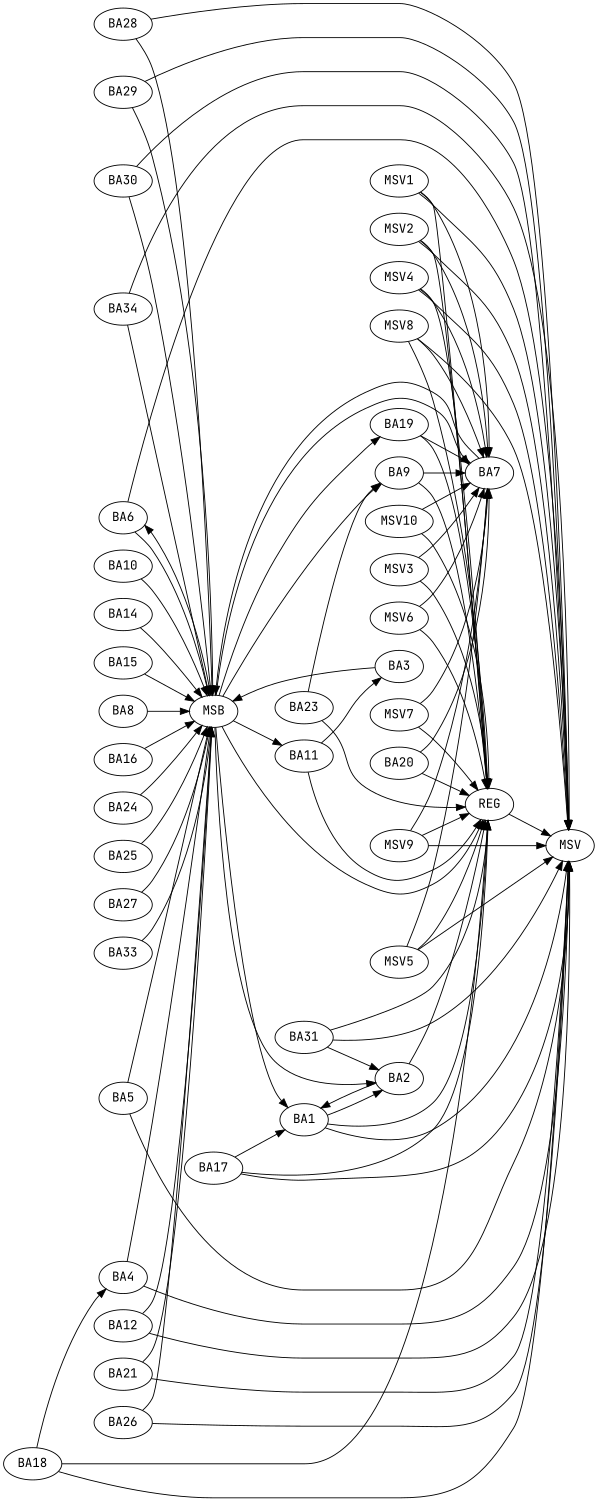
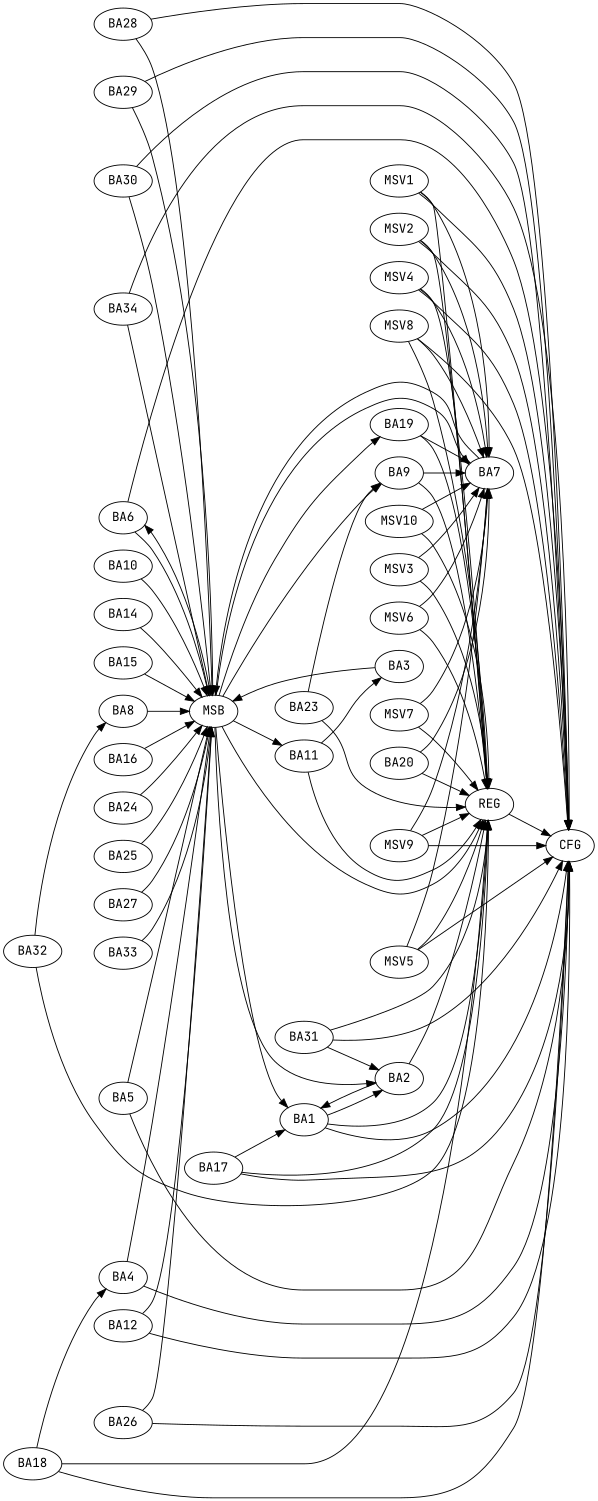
(570, 846) -> (570, 846)
none -> (33, 951)
(123, 1374) -> none
